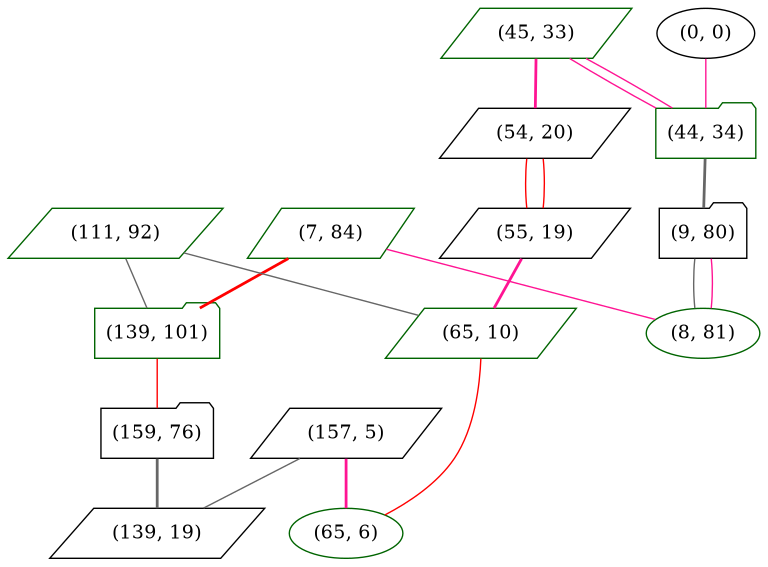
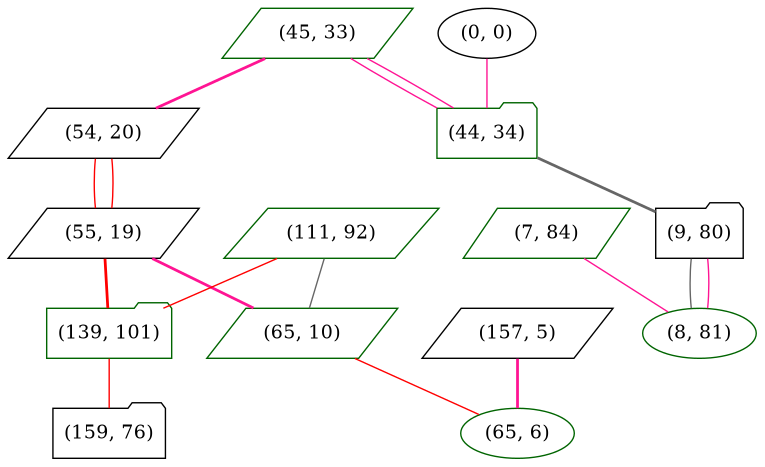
(136, 283) -> (223, 282)
(244, 283) -> (106, 283)
(157, 533) -> none
